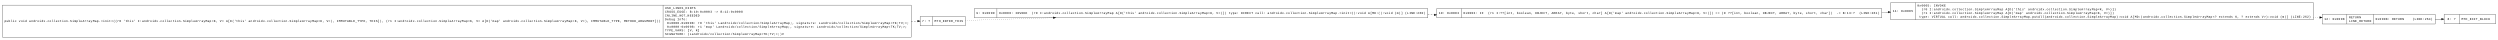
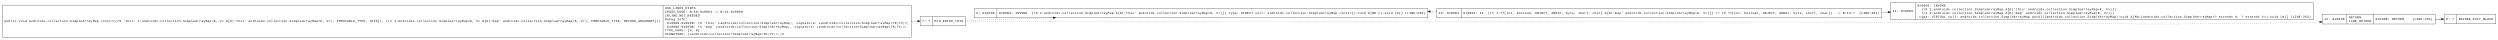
(1431, 15) -> (1433, 11)
(2317, 17) -> (1643, 22)
(2476, 19) -> (2476, 19)
